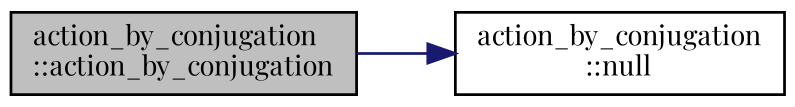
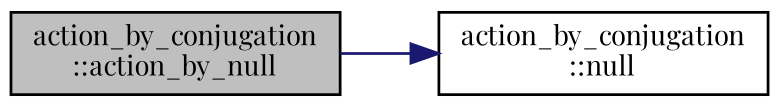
(184, 53) -> (176, 53)
